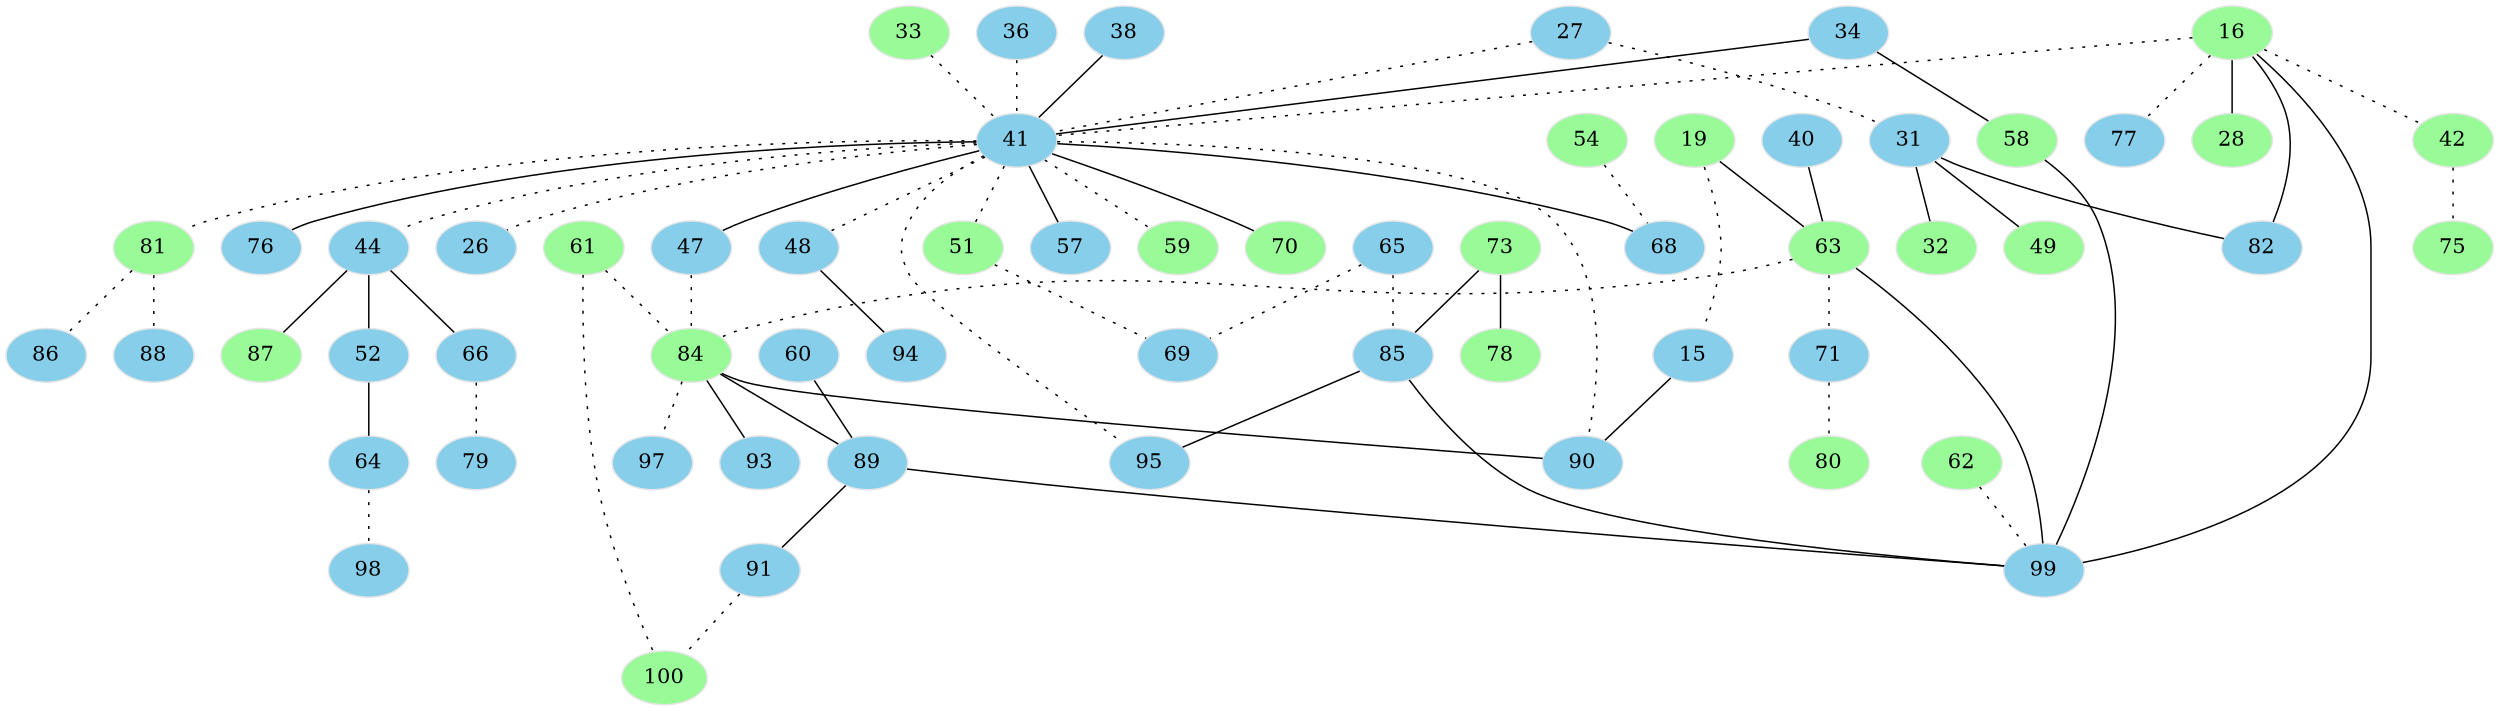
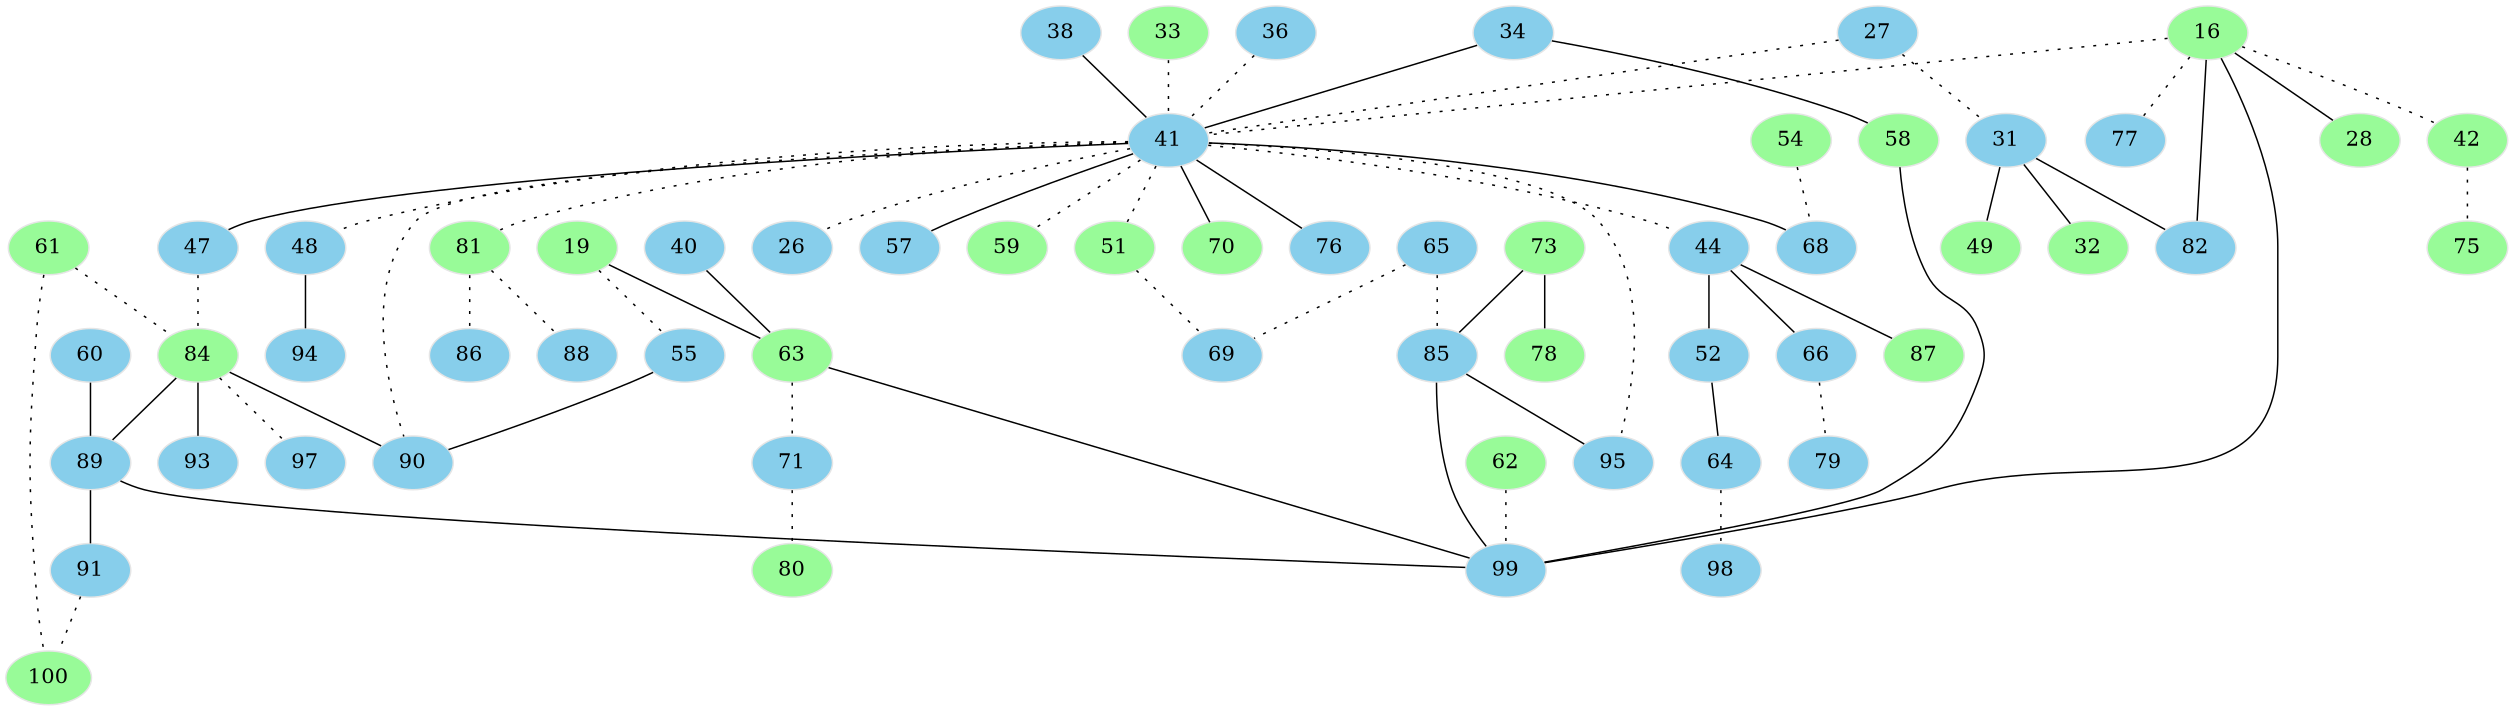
(1255, 286) -> none
(1693, 355) -> (685, 355)
